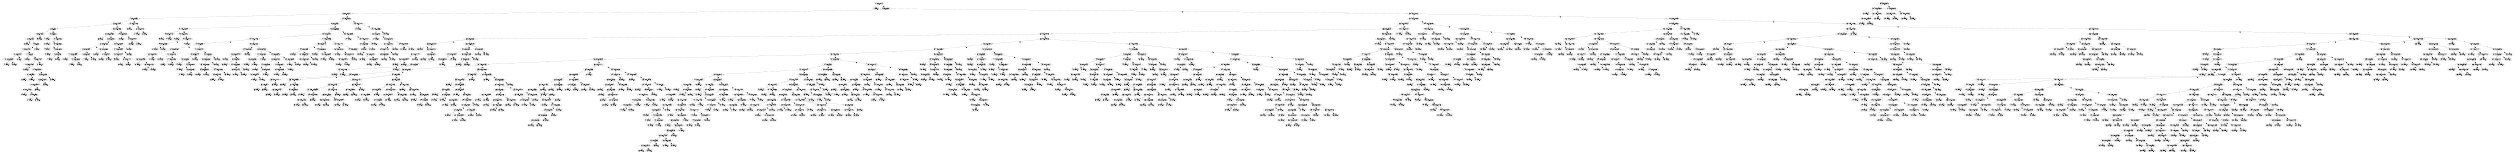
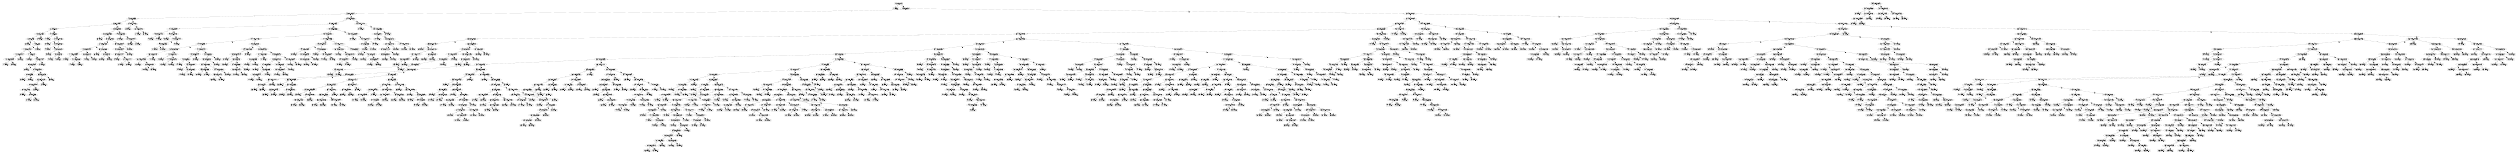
(19, 59) -> (20, 59)
